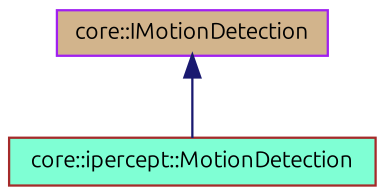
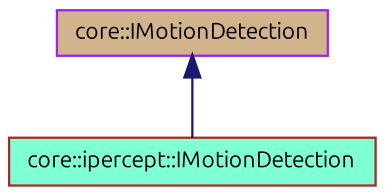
(192, 162) -> (192, 162)
